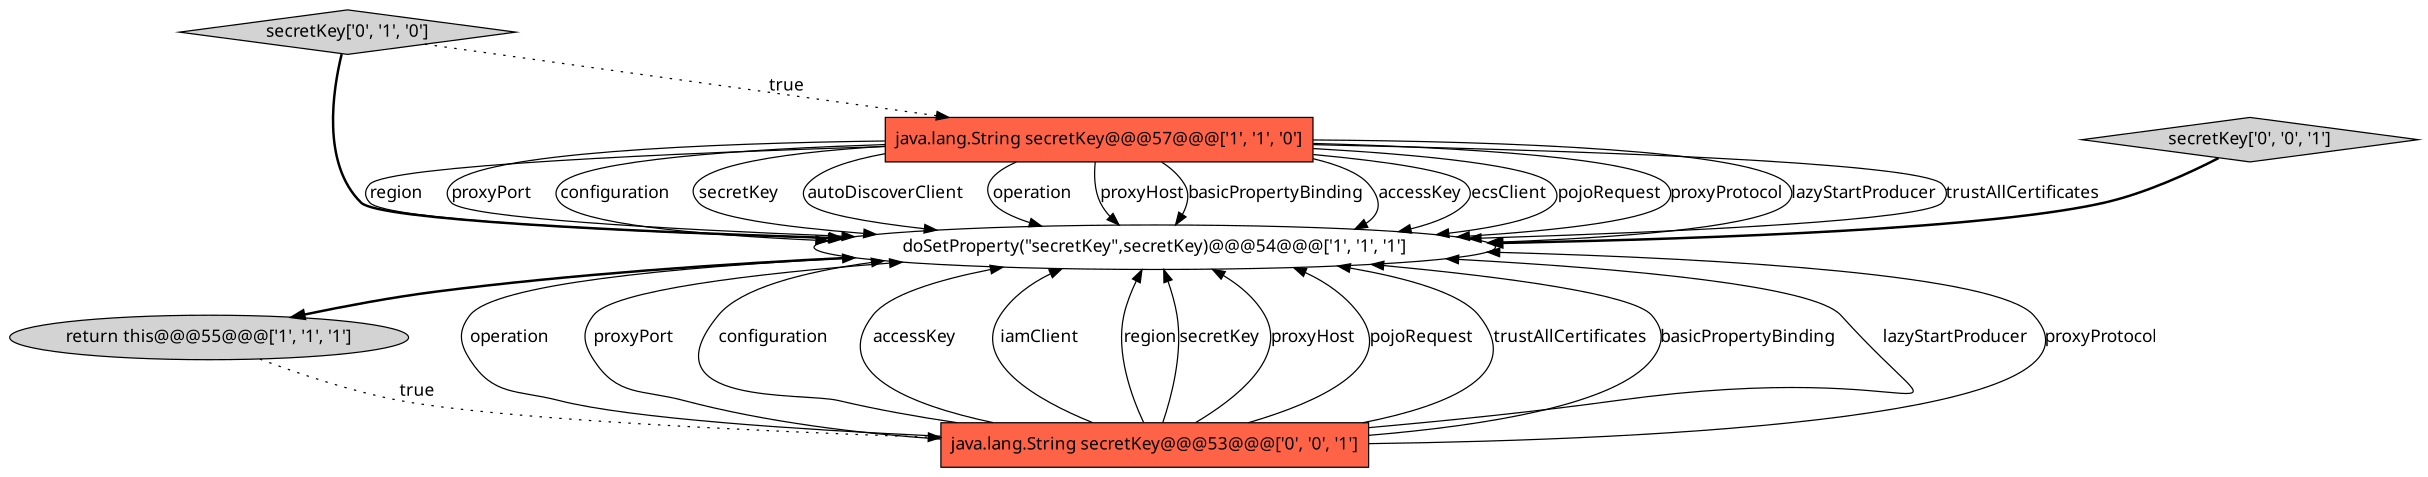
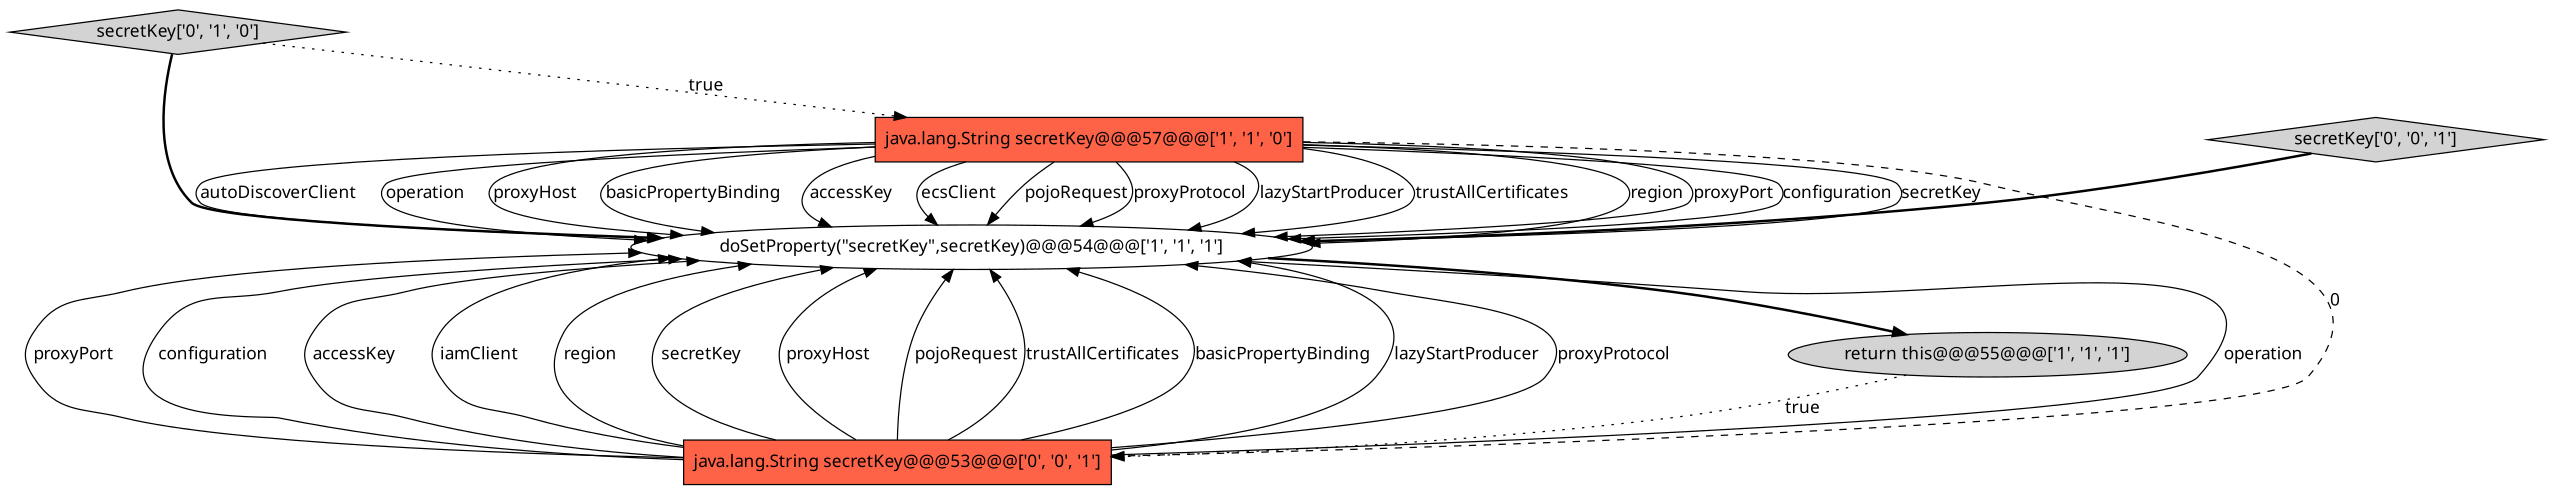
none -> (2282, 386)
